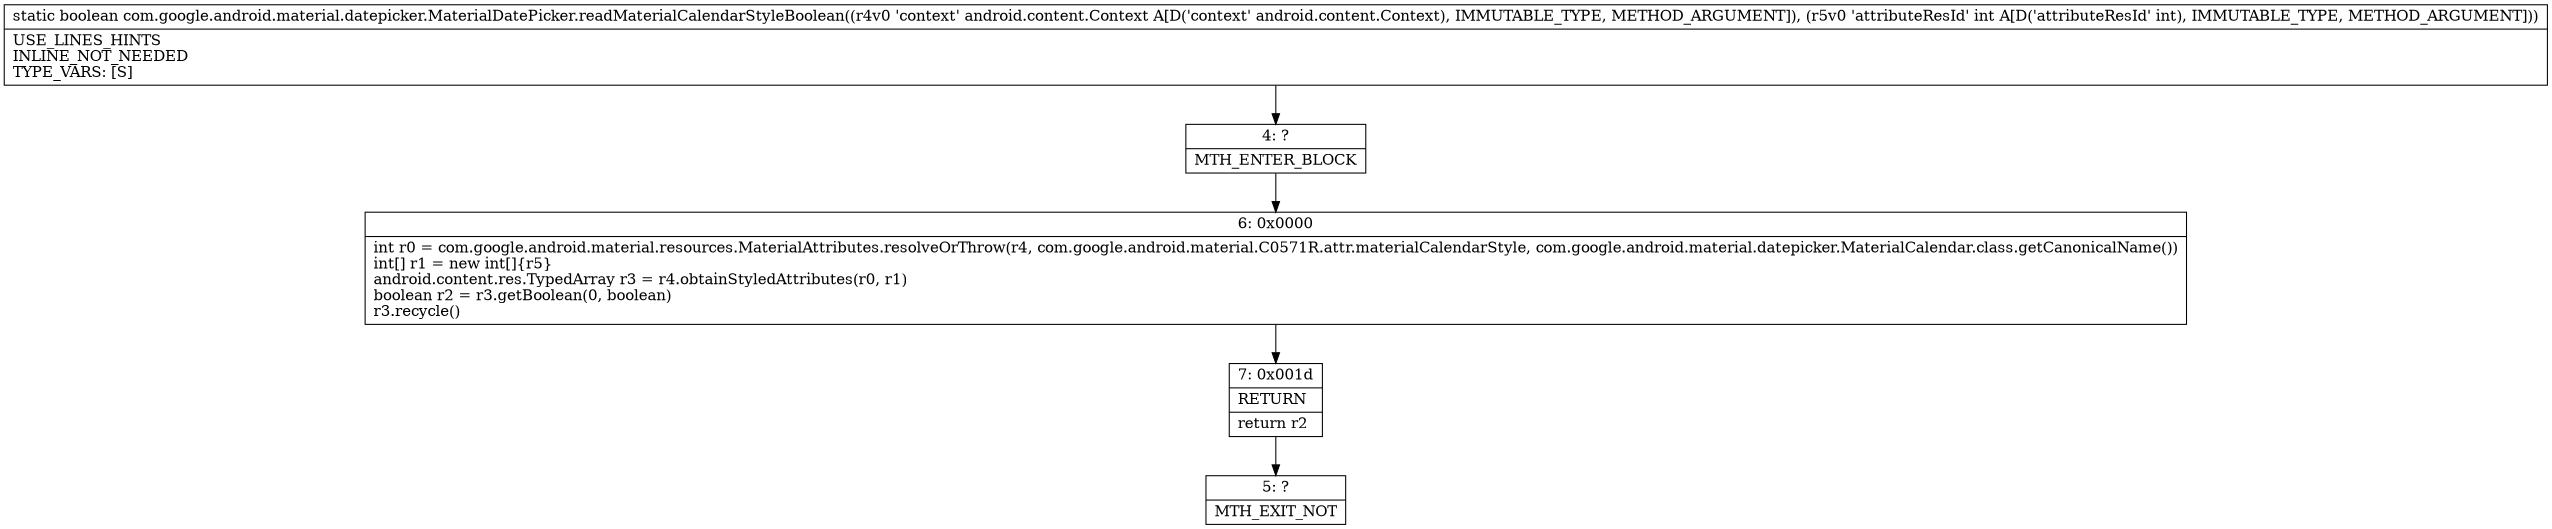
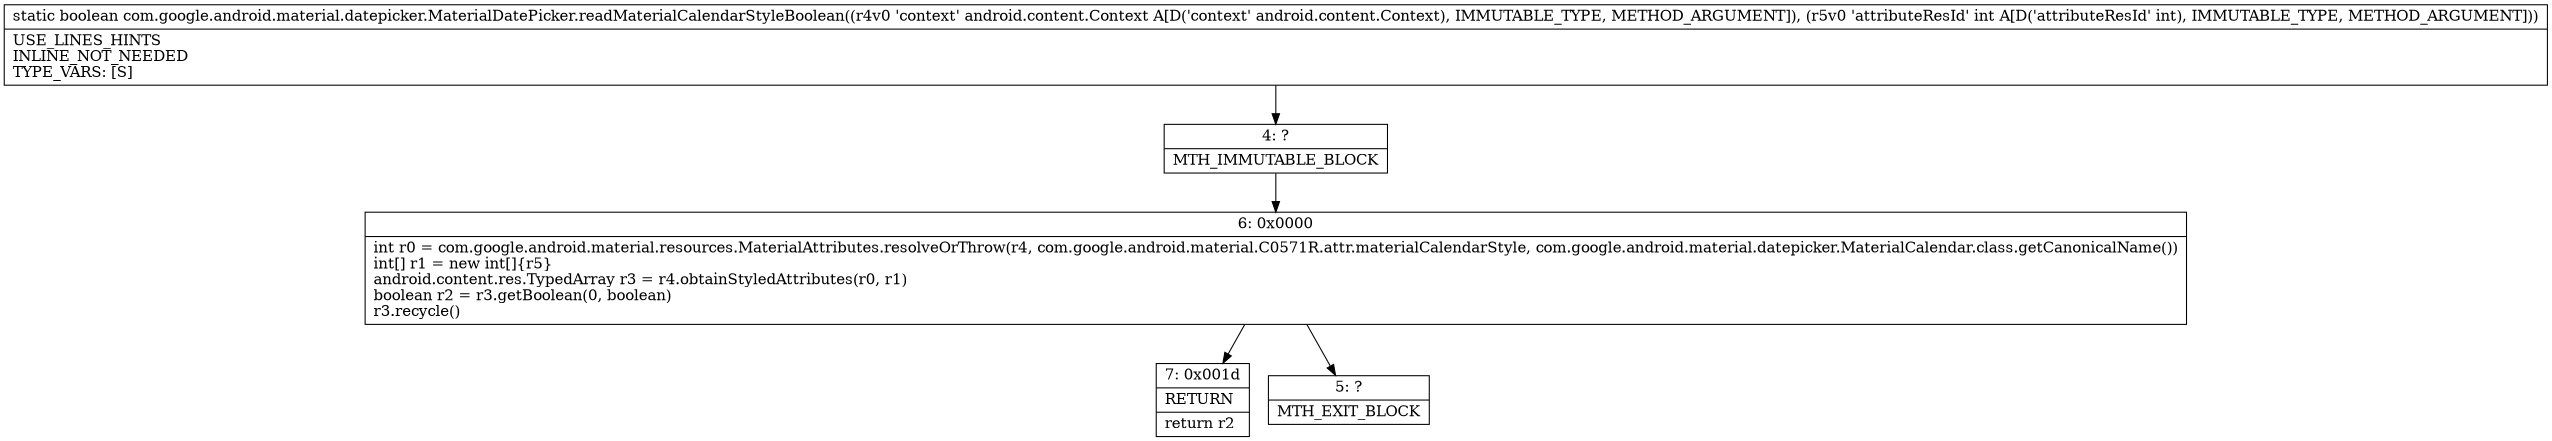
(1276, 160) -> (1276, 160)
(1276, 451) -> (1319, 345)
(1276, 512) -> (1349, 412)
